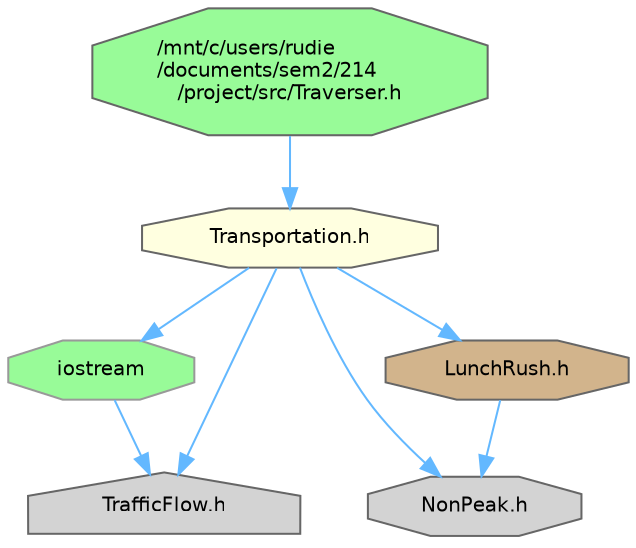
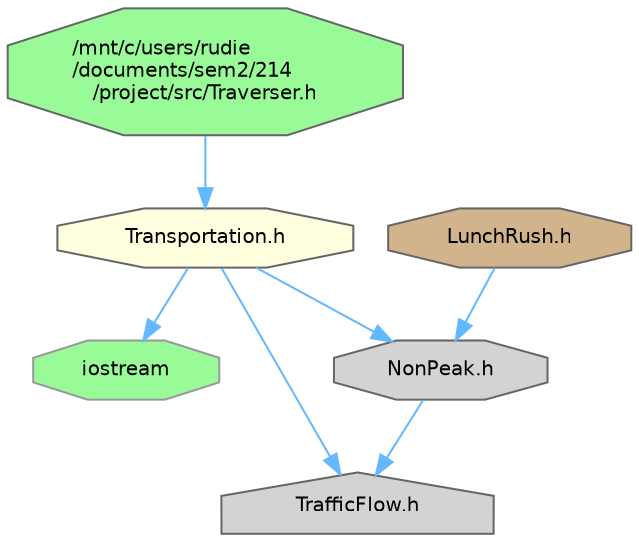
(390, 299) -> none
(128, 428) -> (405, 429)
